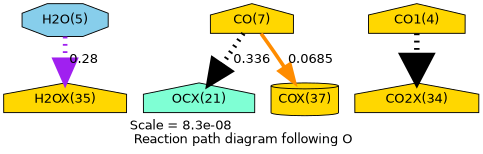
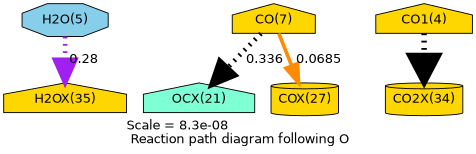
(305, 99) -> (305, 99)
(417, 99) -> (424, 99)
